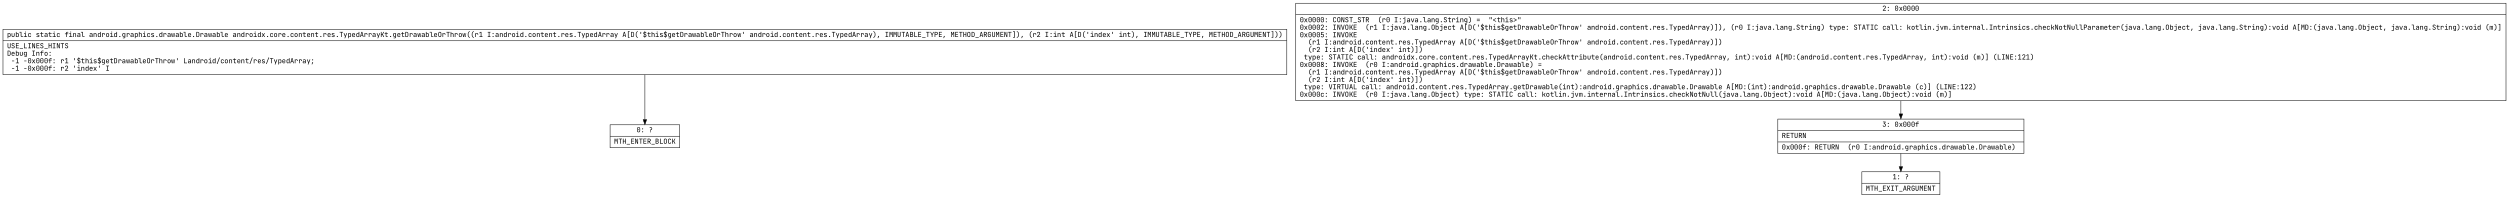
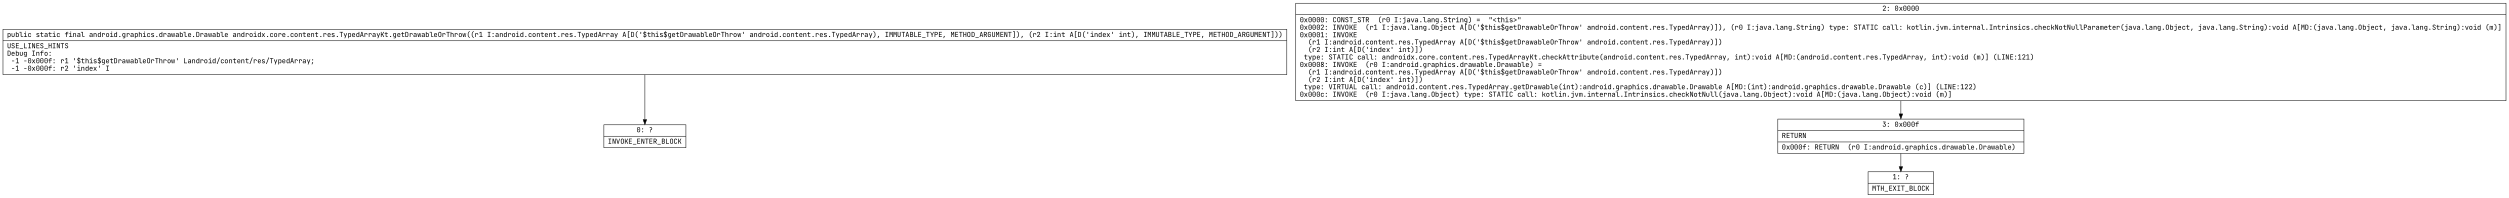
(1333, 35) -> (1333, 35)
(645, 142) -> (645, 142)
(1901, 189) -> (1901, 189)
